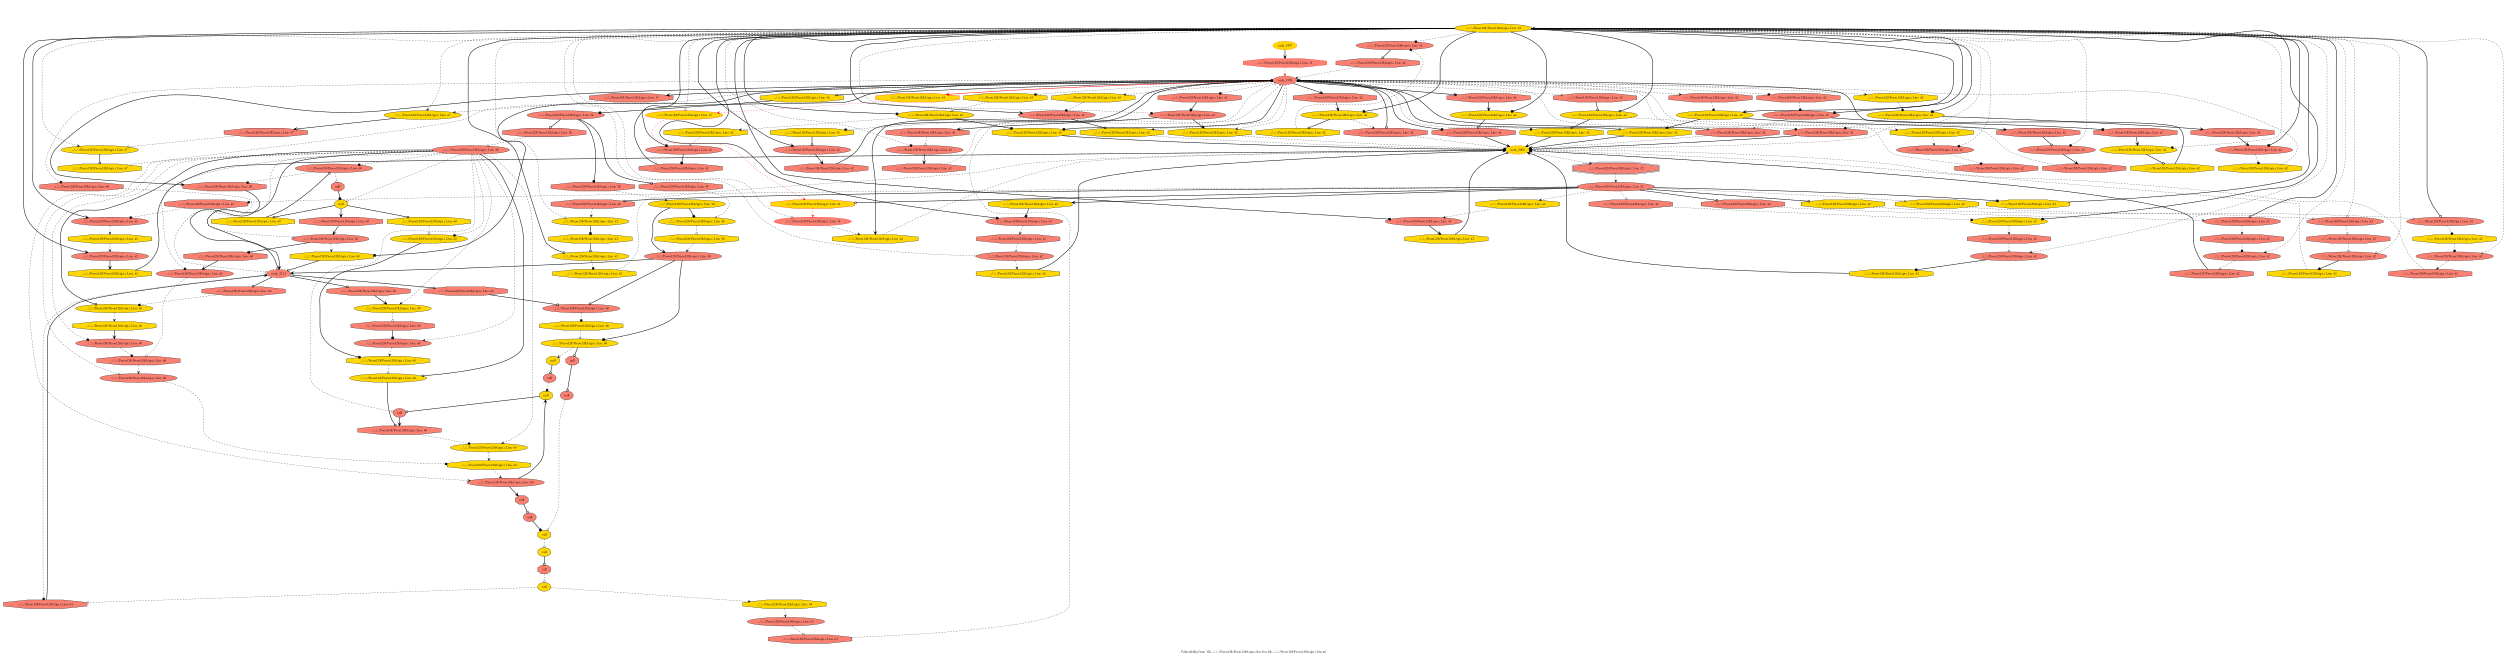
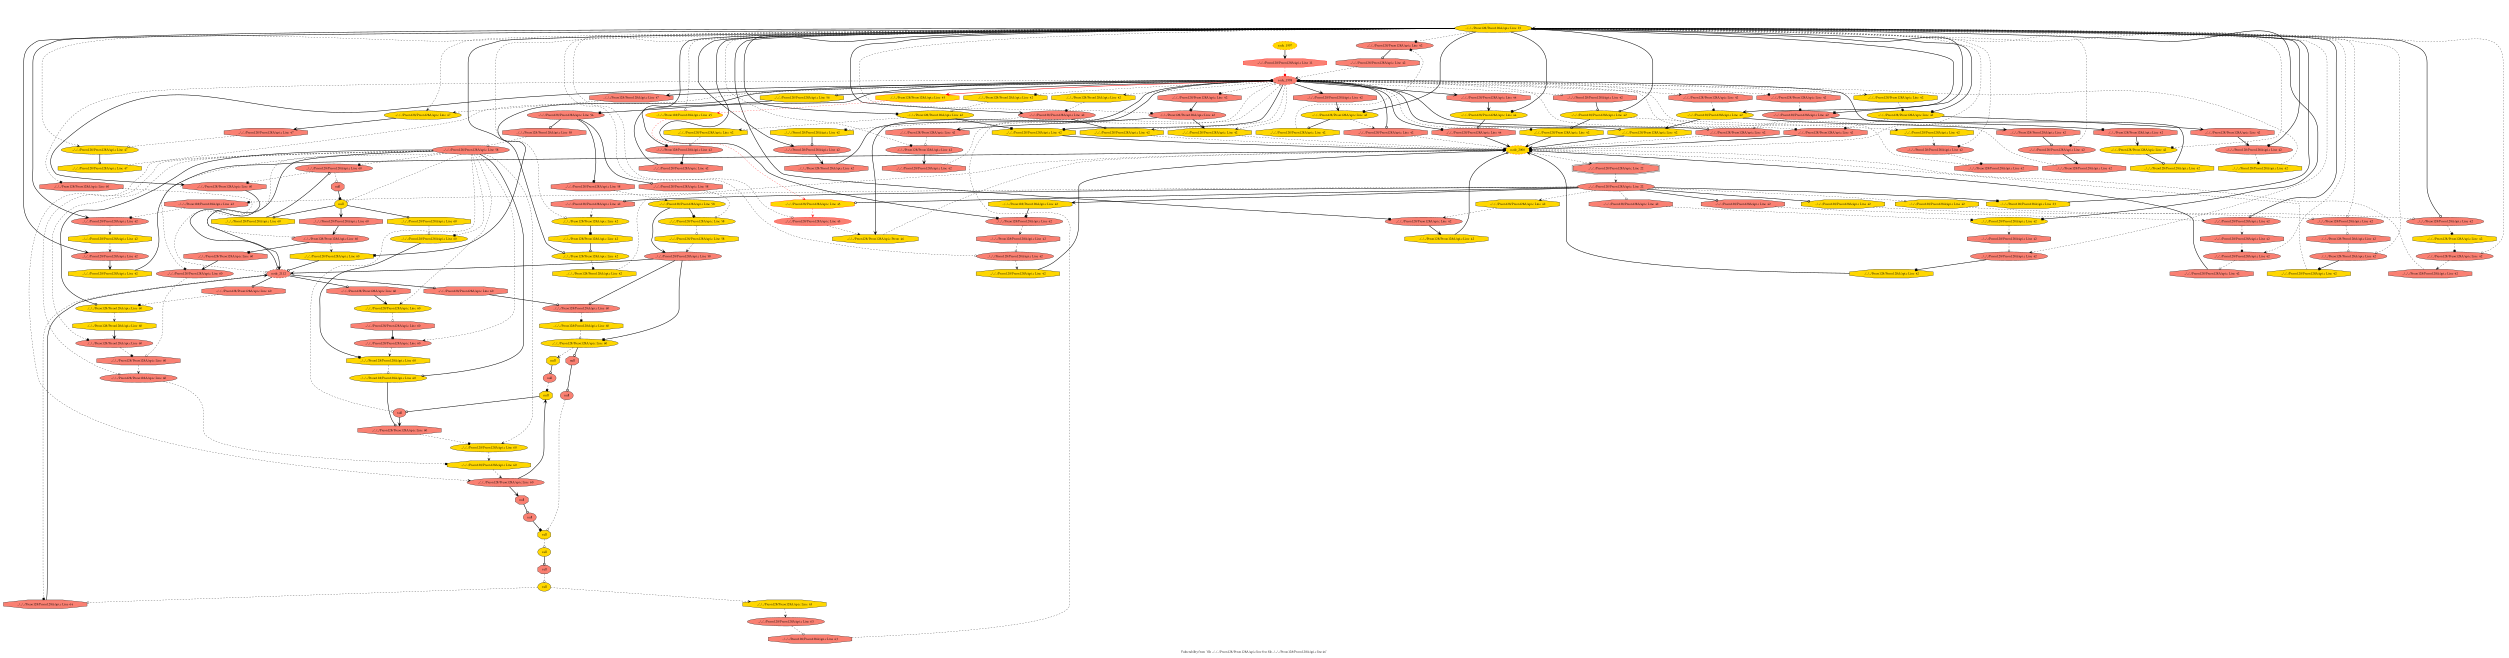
(1285, 70) -> (1285, 70)
(1285, 80) -> (1285, 80)
(875, 239) -> (875, 239)
